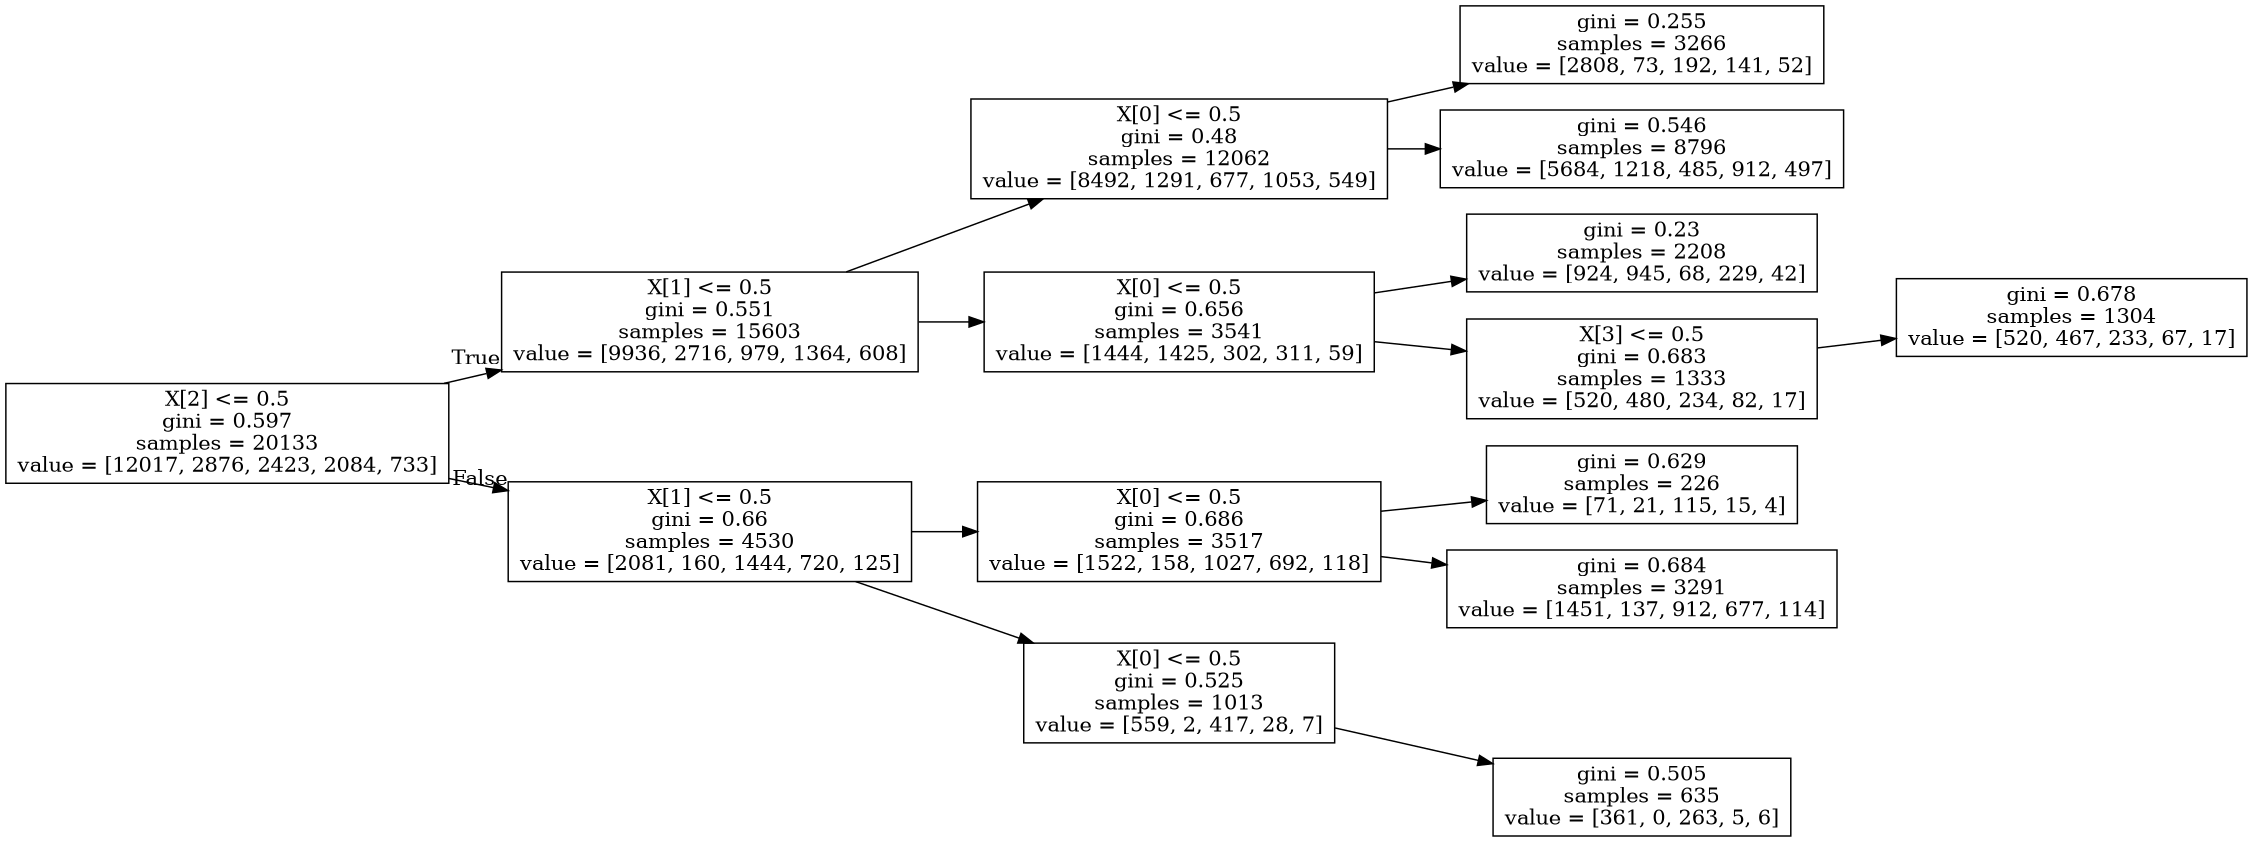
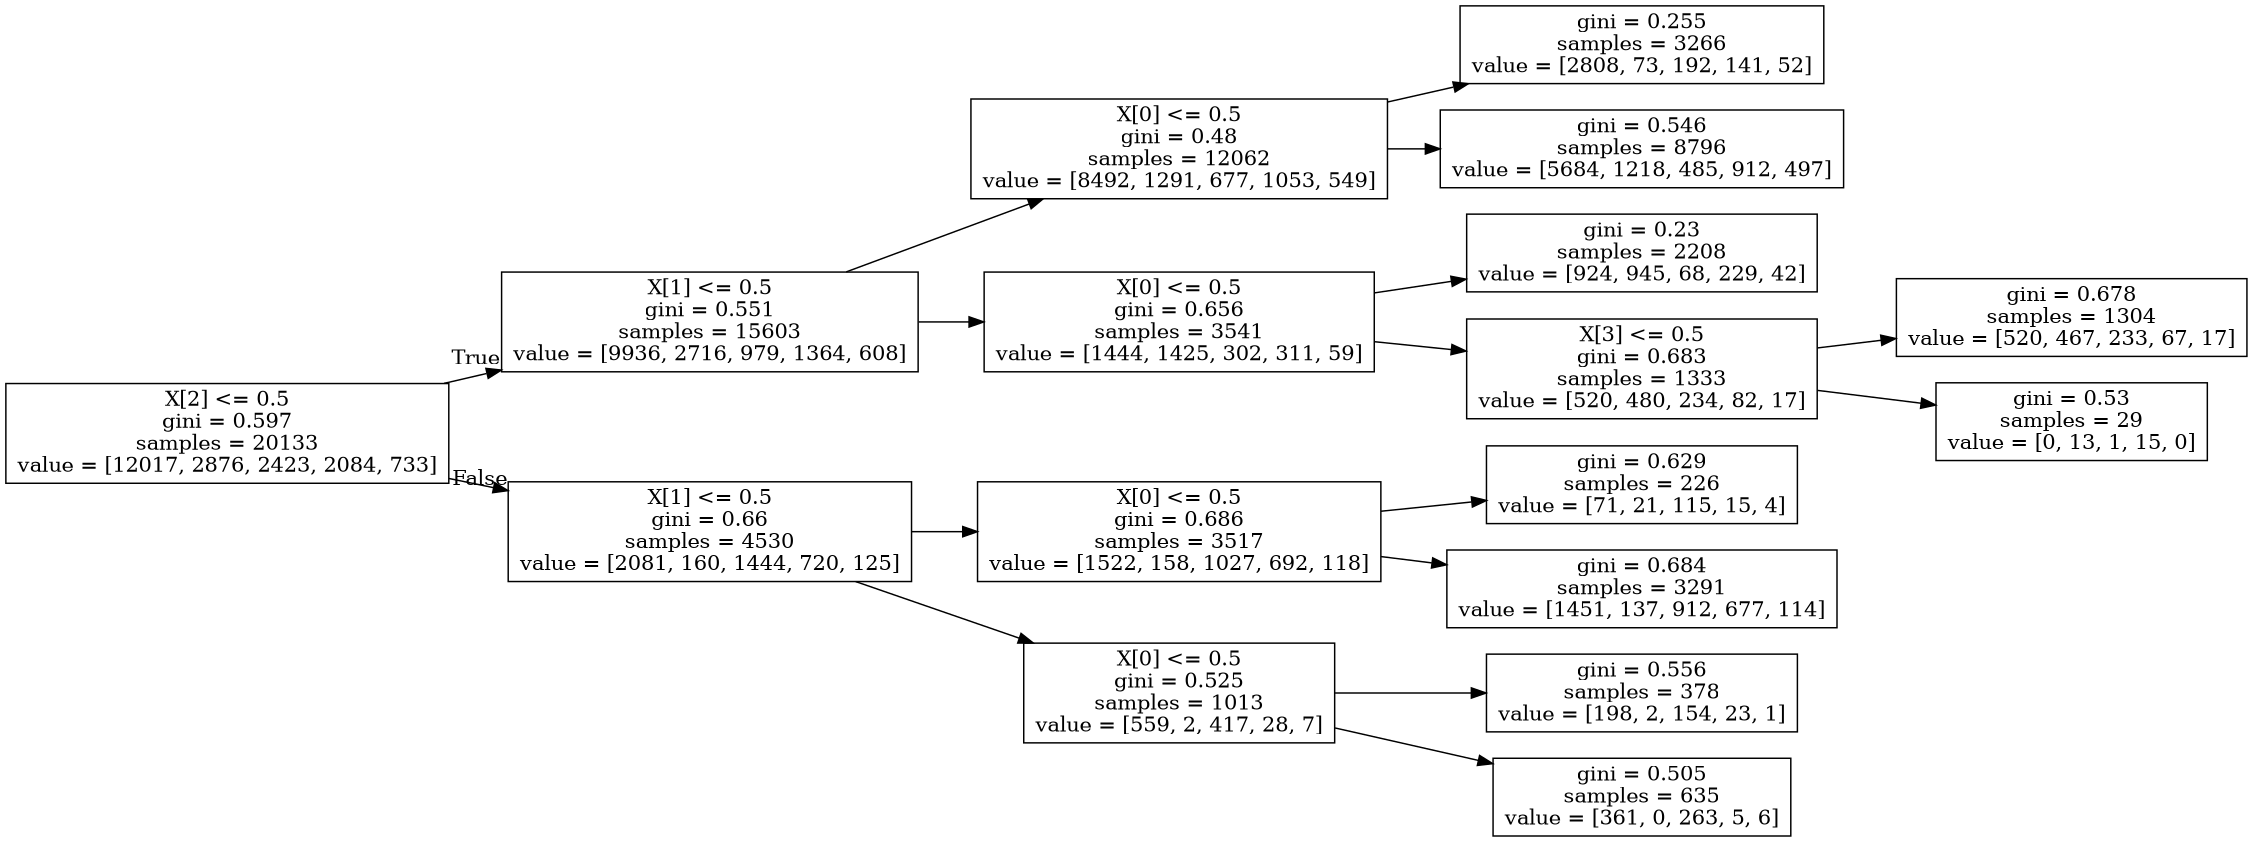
none -> (2072, 422)
none -> (1642, 693)
